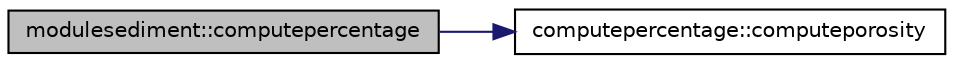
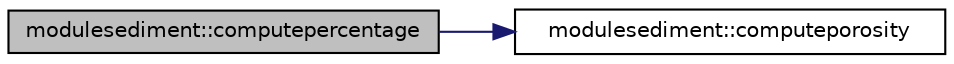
(730, 32) -> (730, 32)
